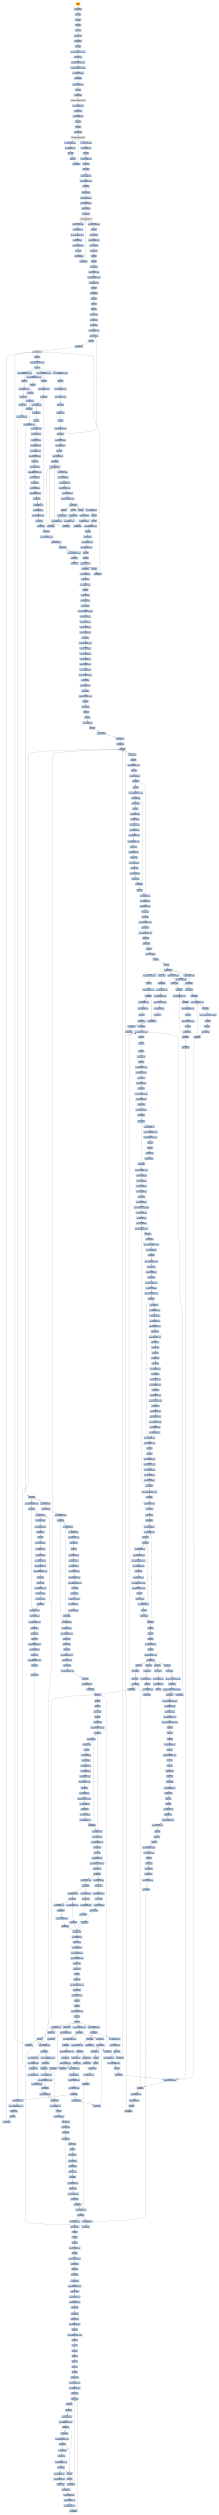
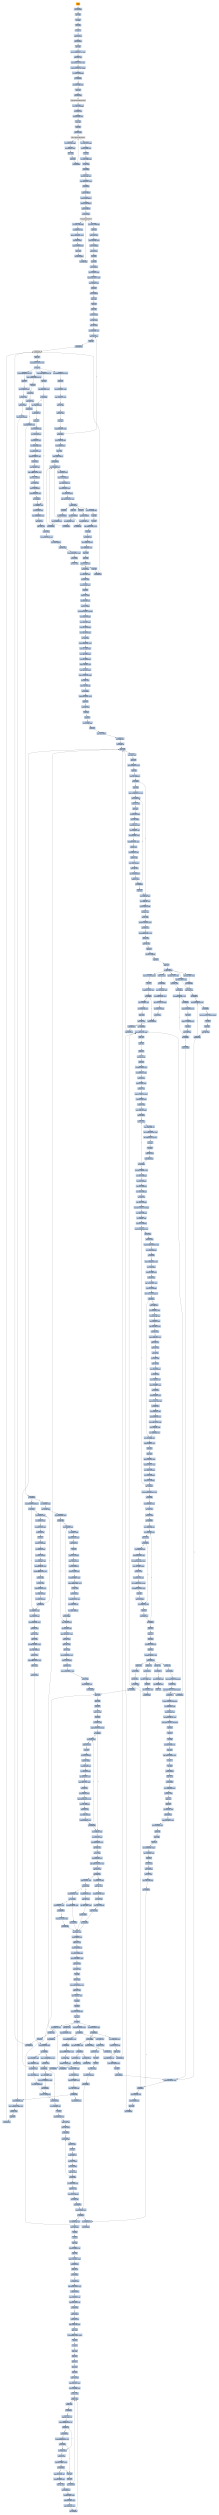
(97, 2106) -> none
